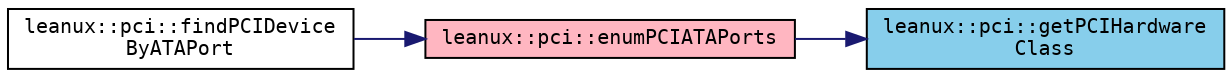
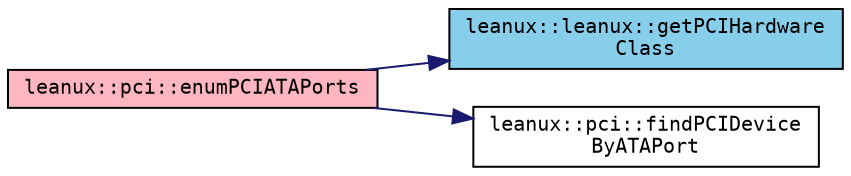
(380, 39) -> (413, 112)
(1046, 39) -> (646, 39)
